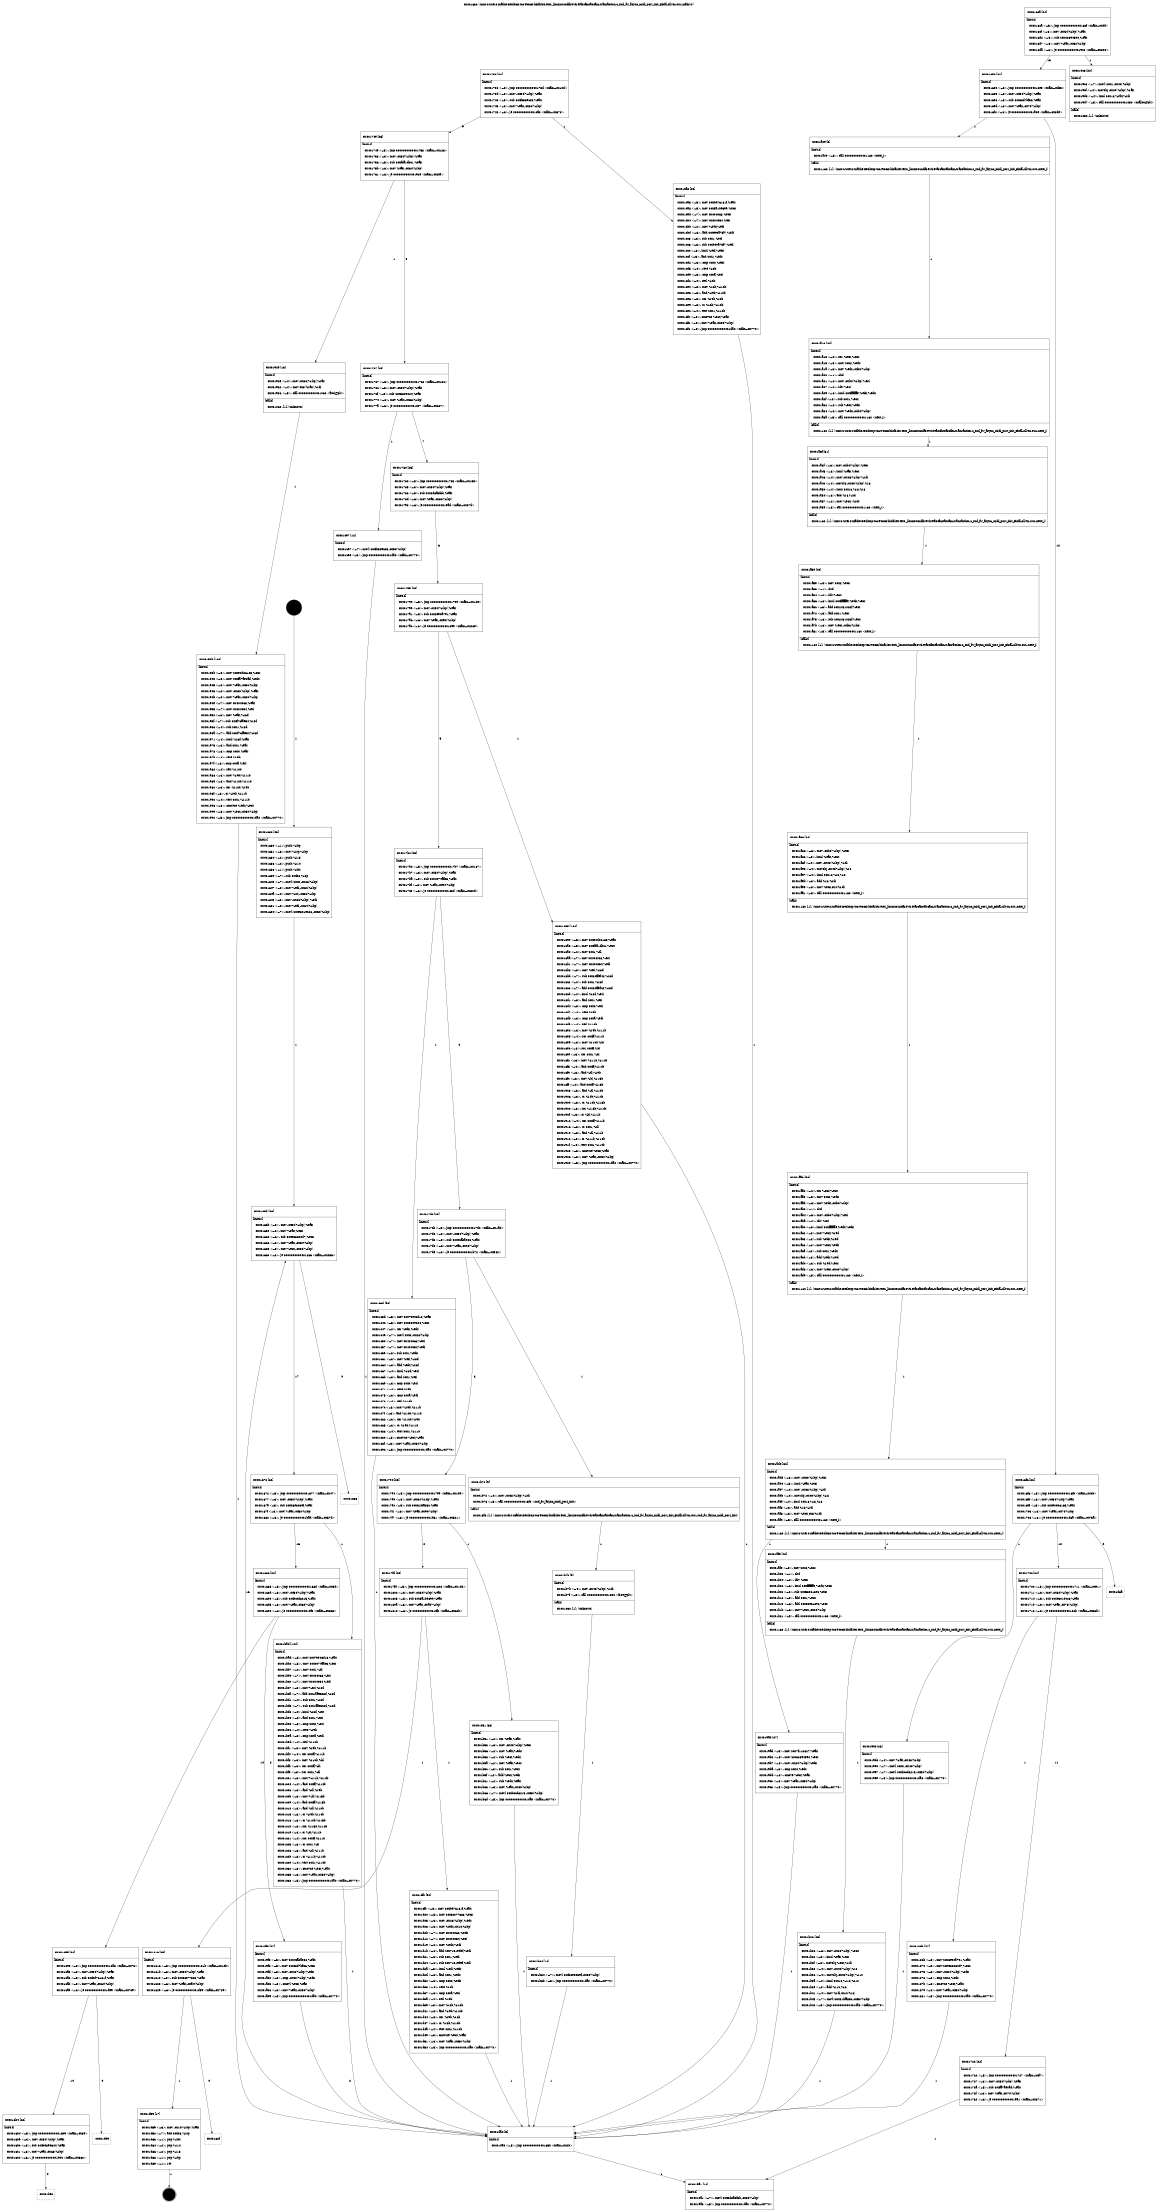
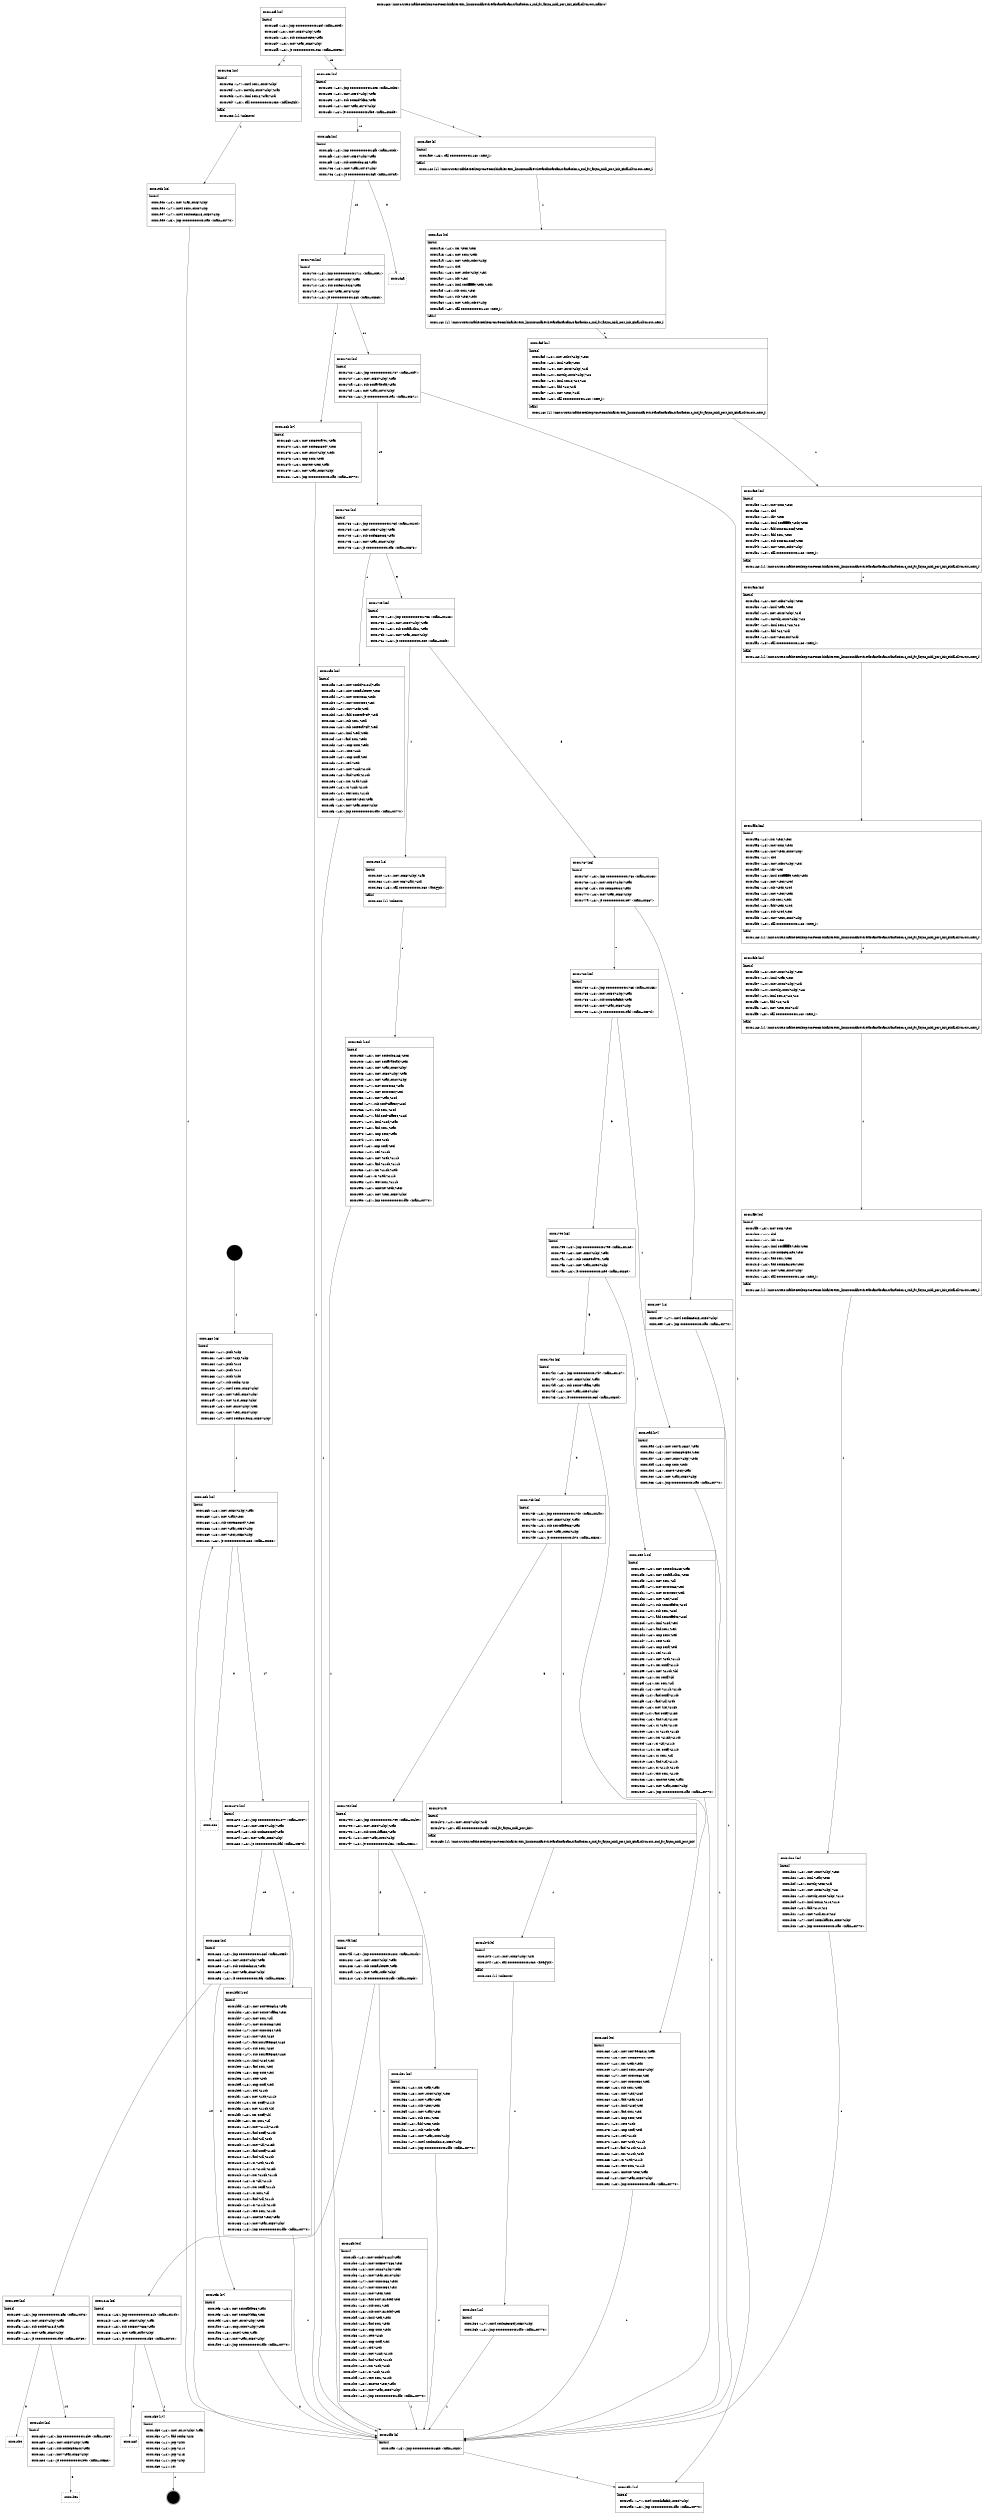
none -> (378, 453)
(763, 1634) -> (638, 1223)
(985, 1638) -> (223, 152)
